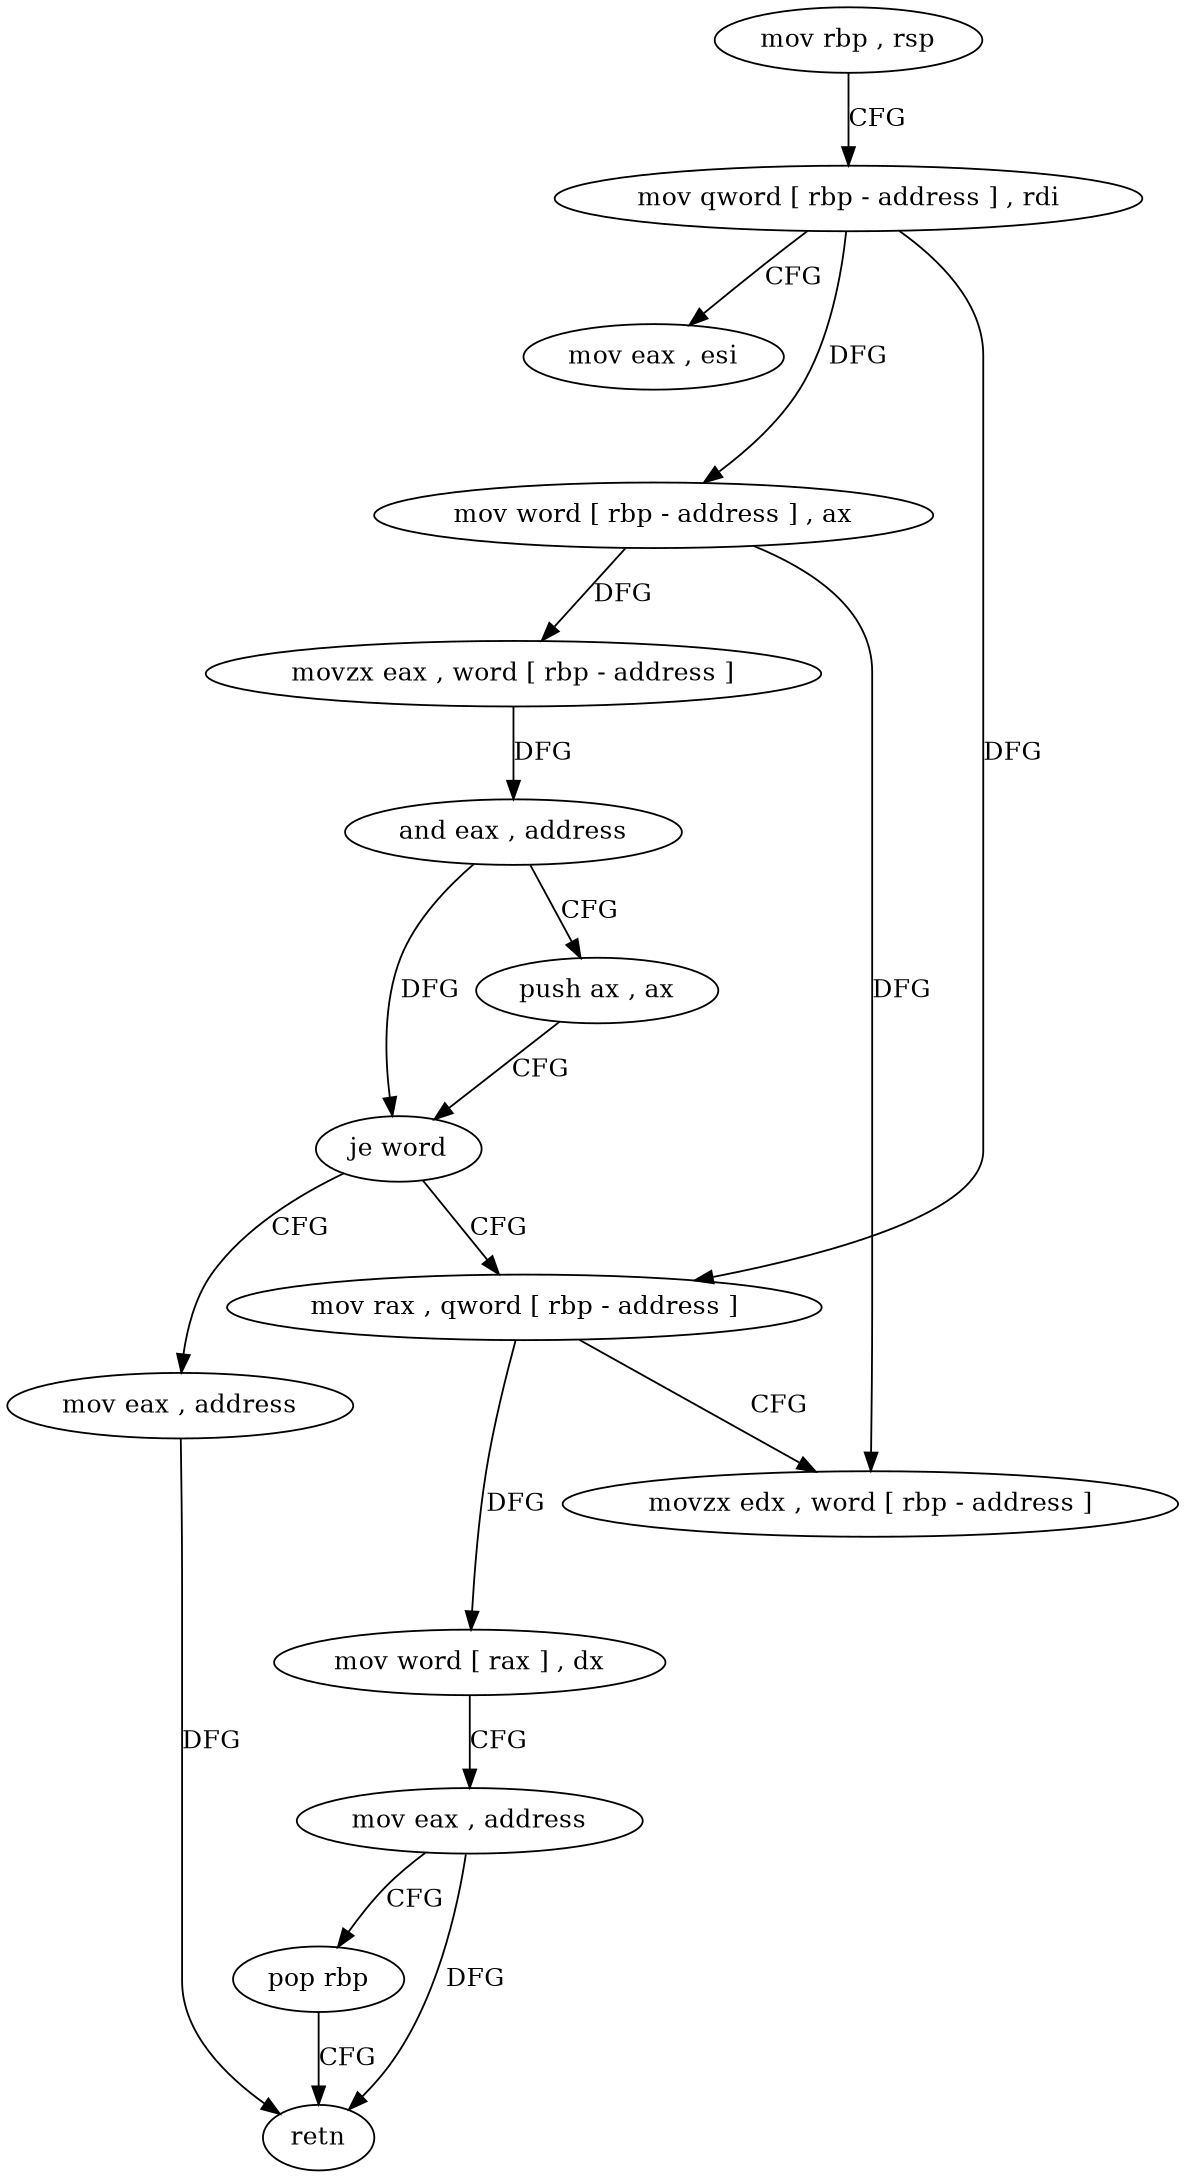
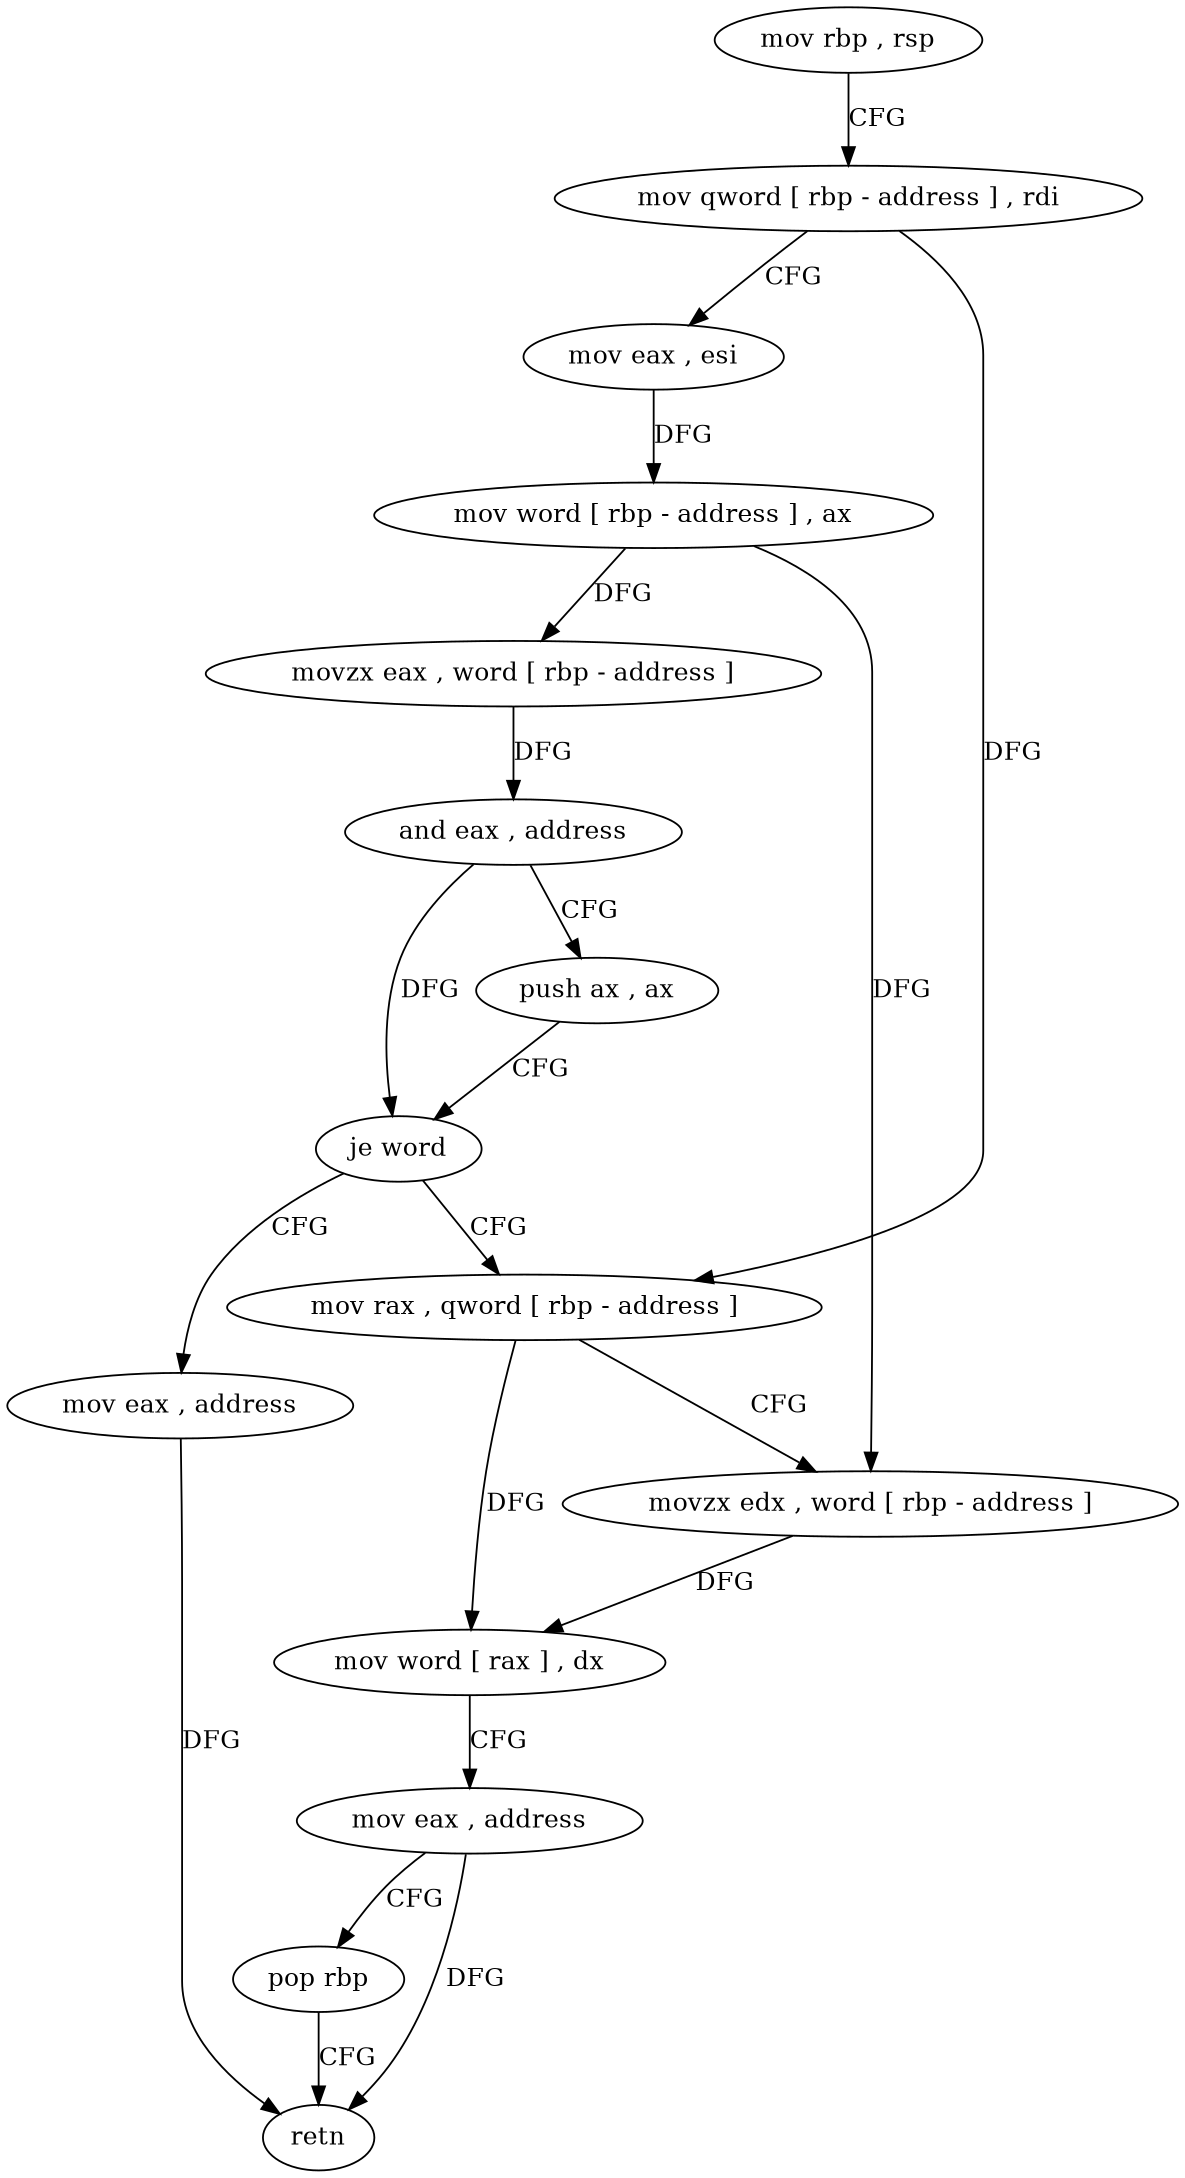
(812, 367) -> (654, 427)
none -> (677, 1581)
